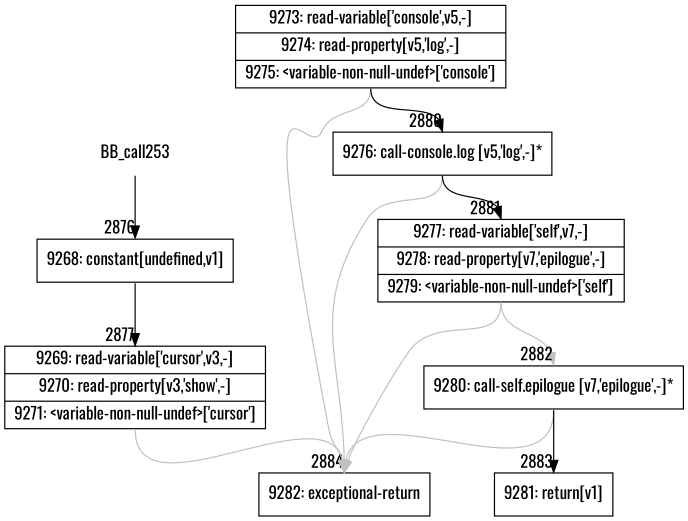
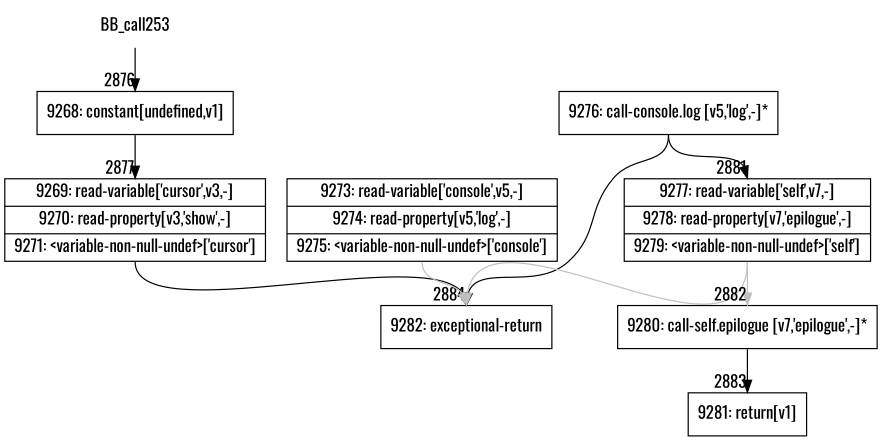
(401, 109) -> none
(337, 290) -> (586, 237)
(455, 442) -> none
(234, 452) -> (295, 284)
